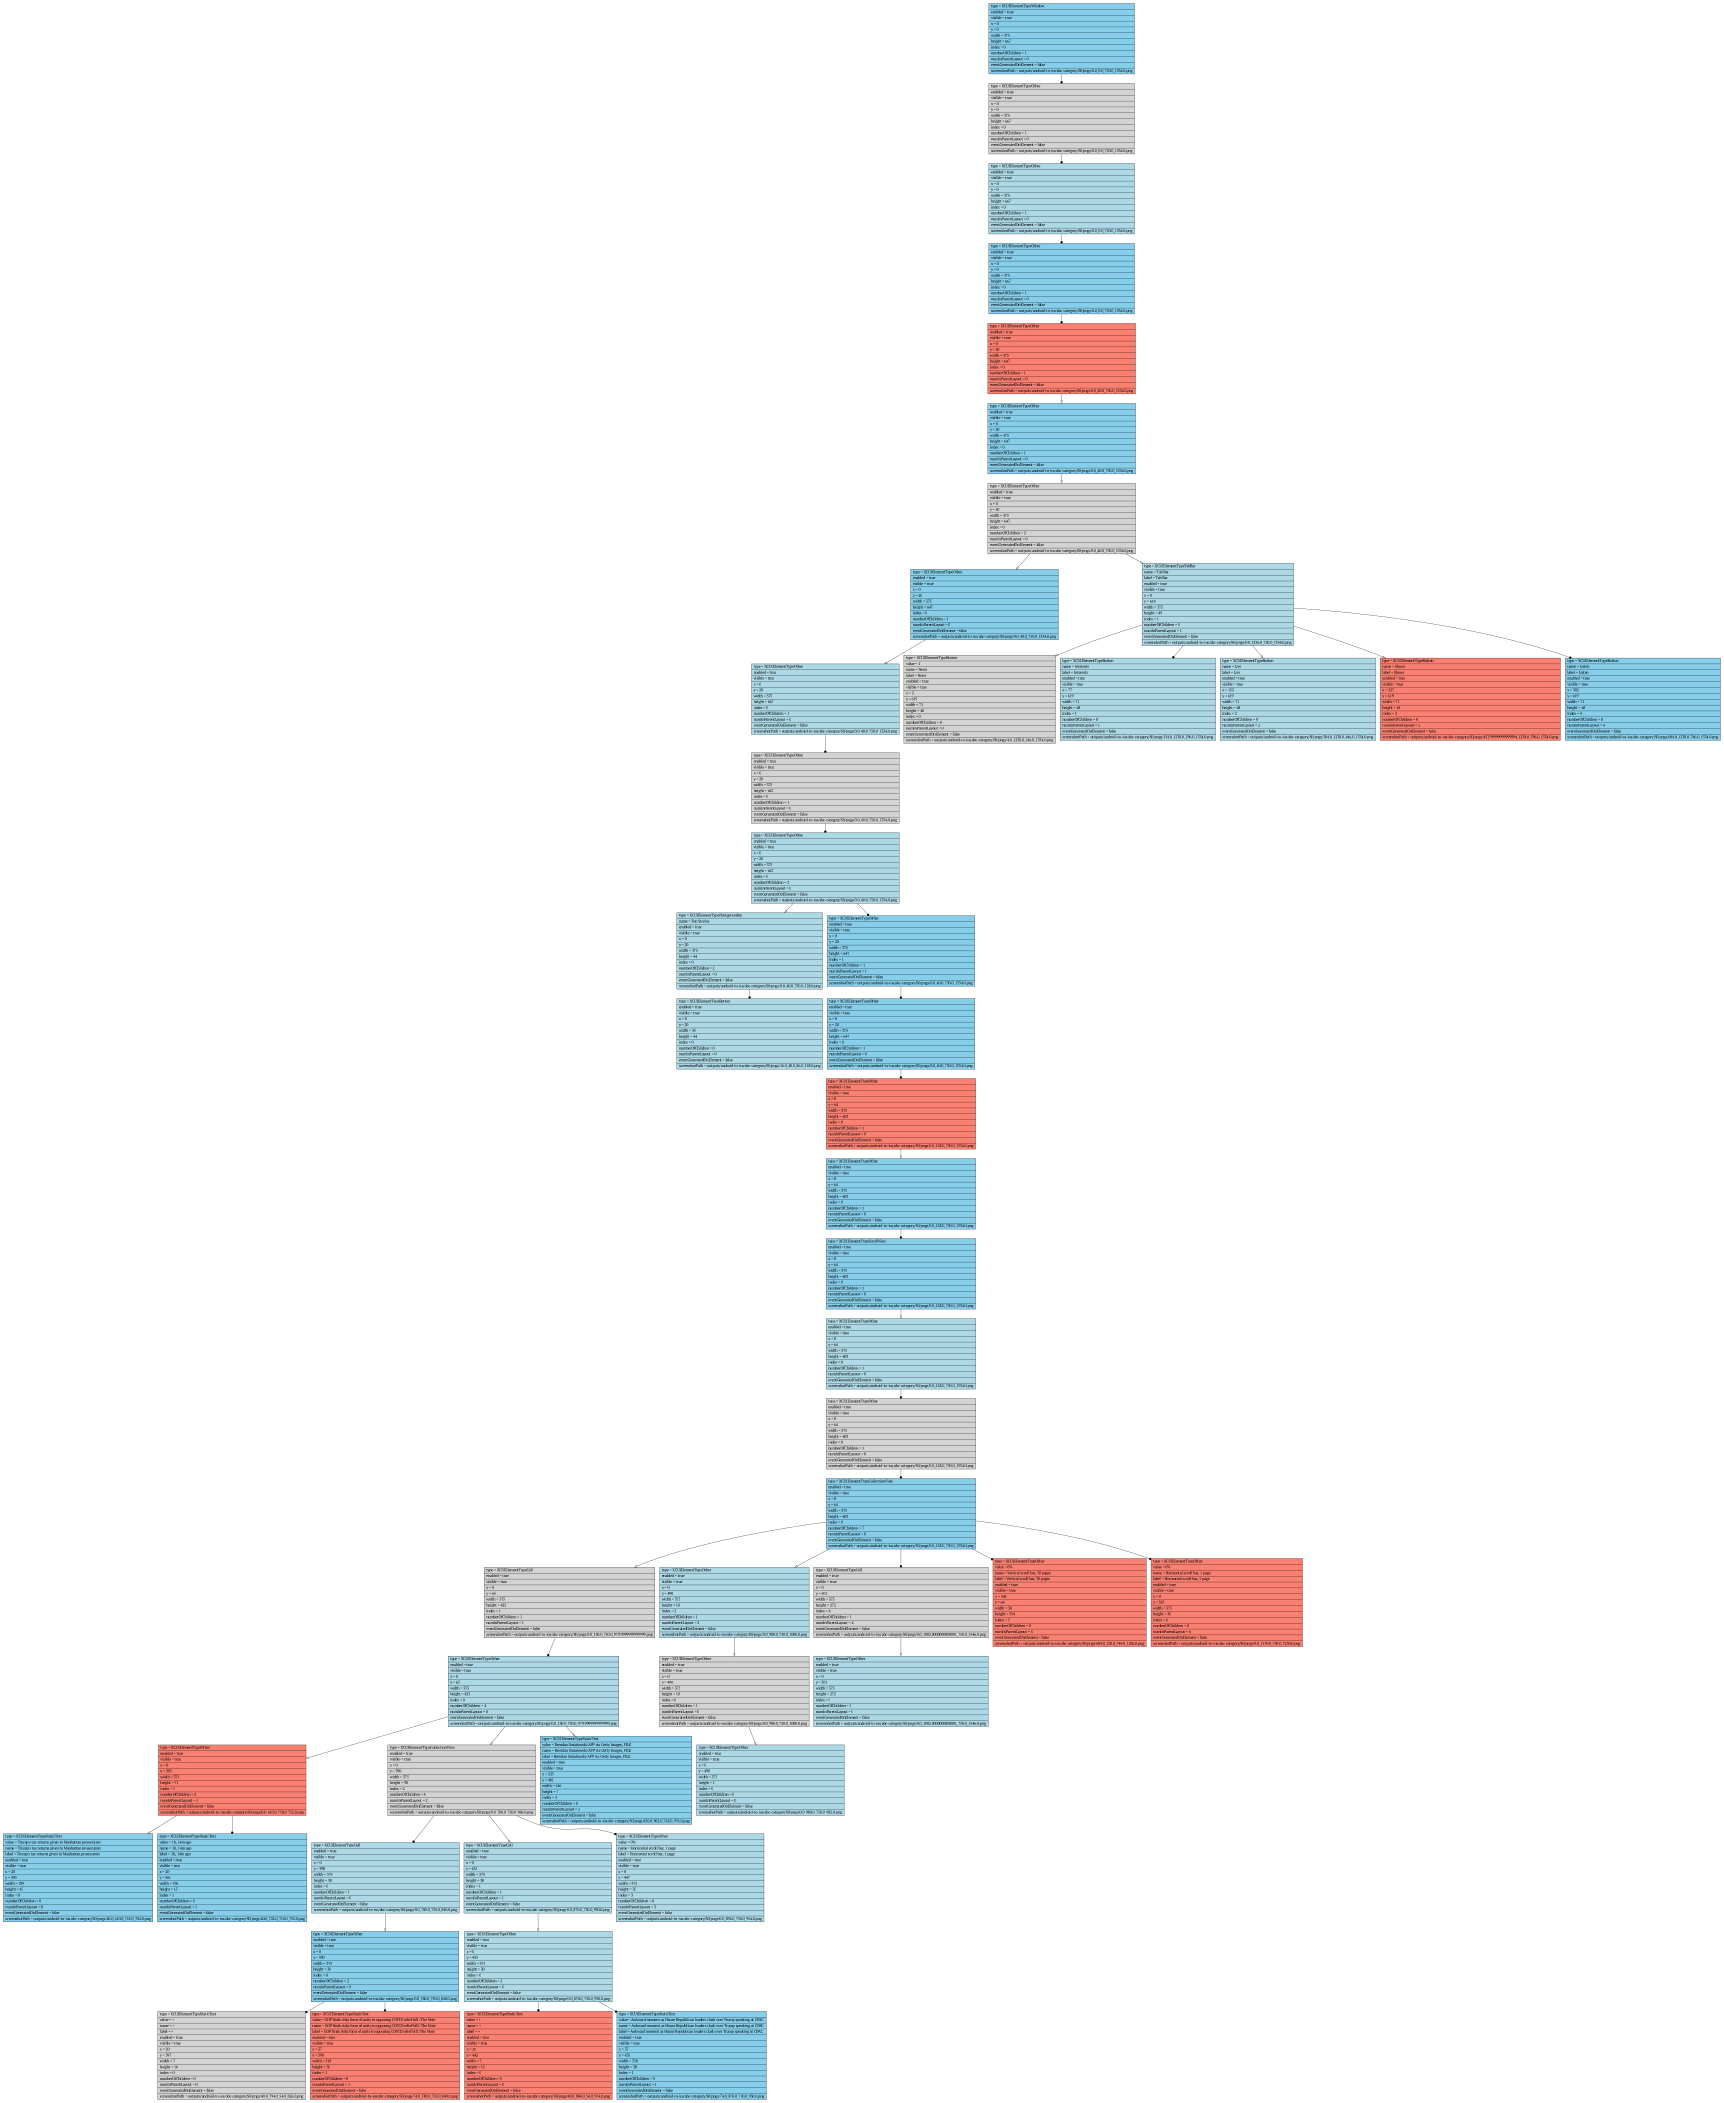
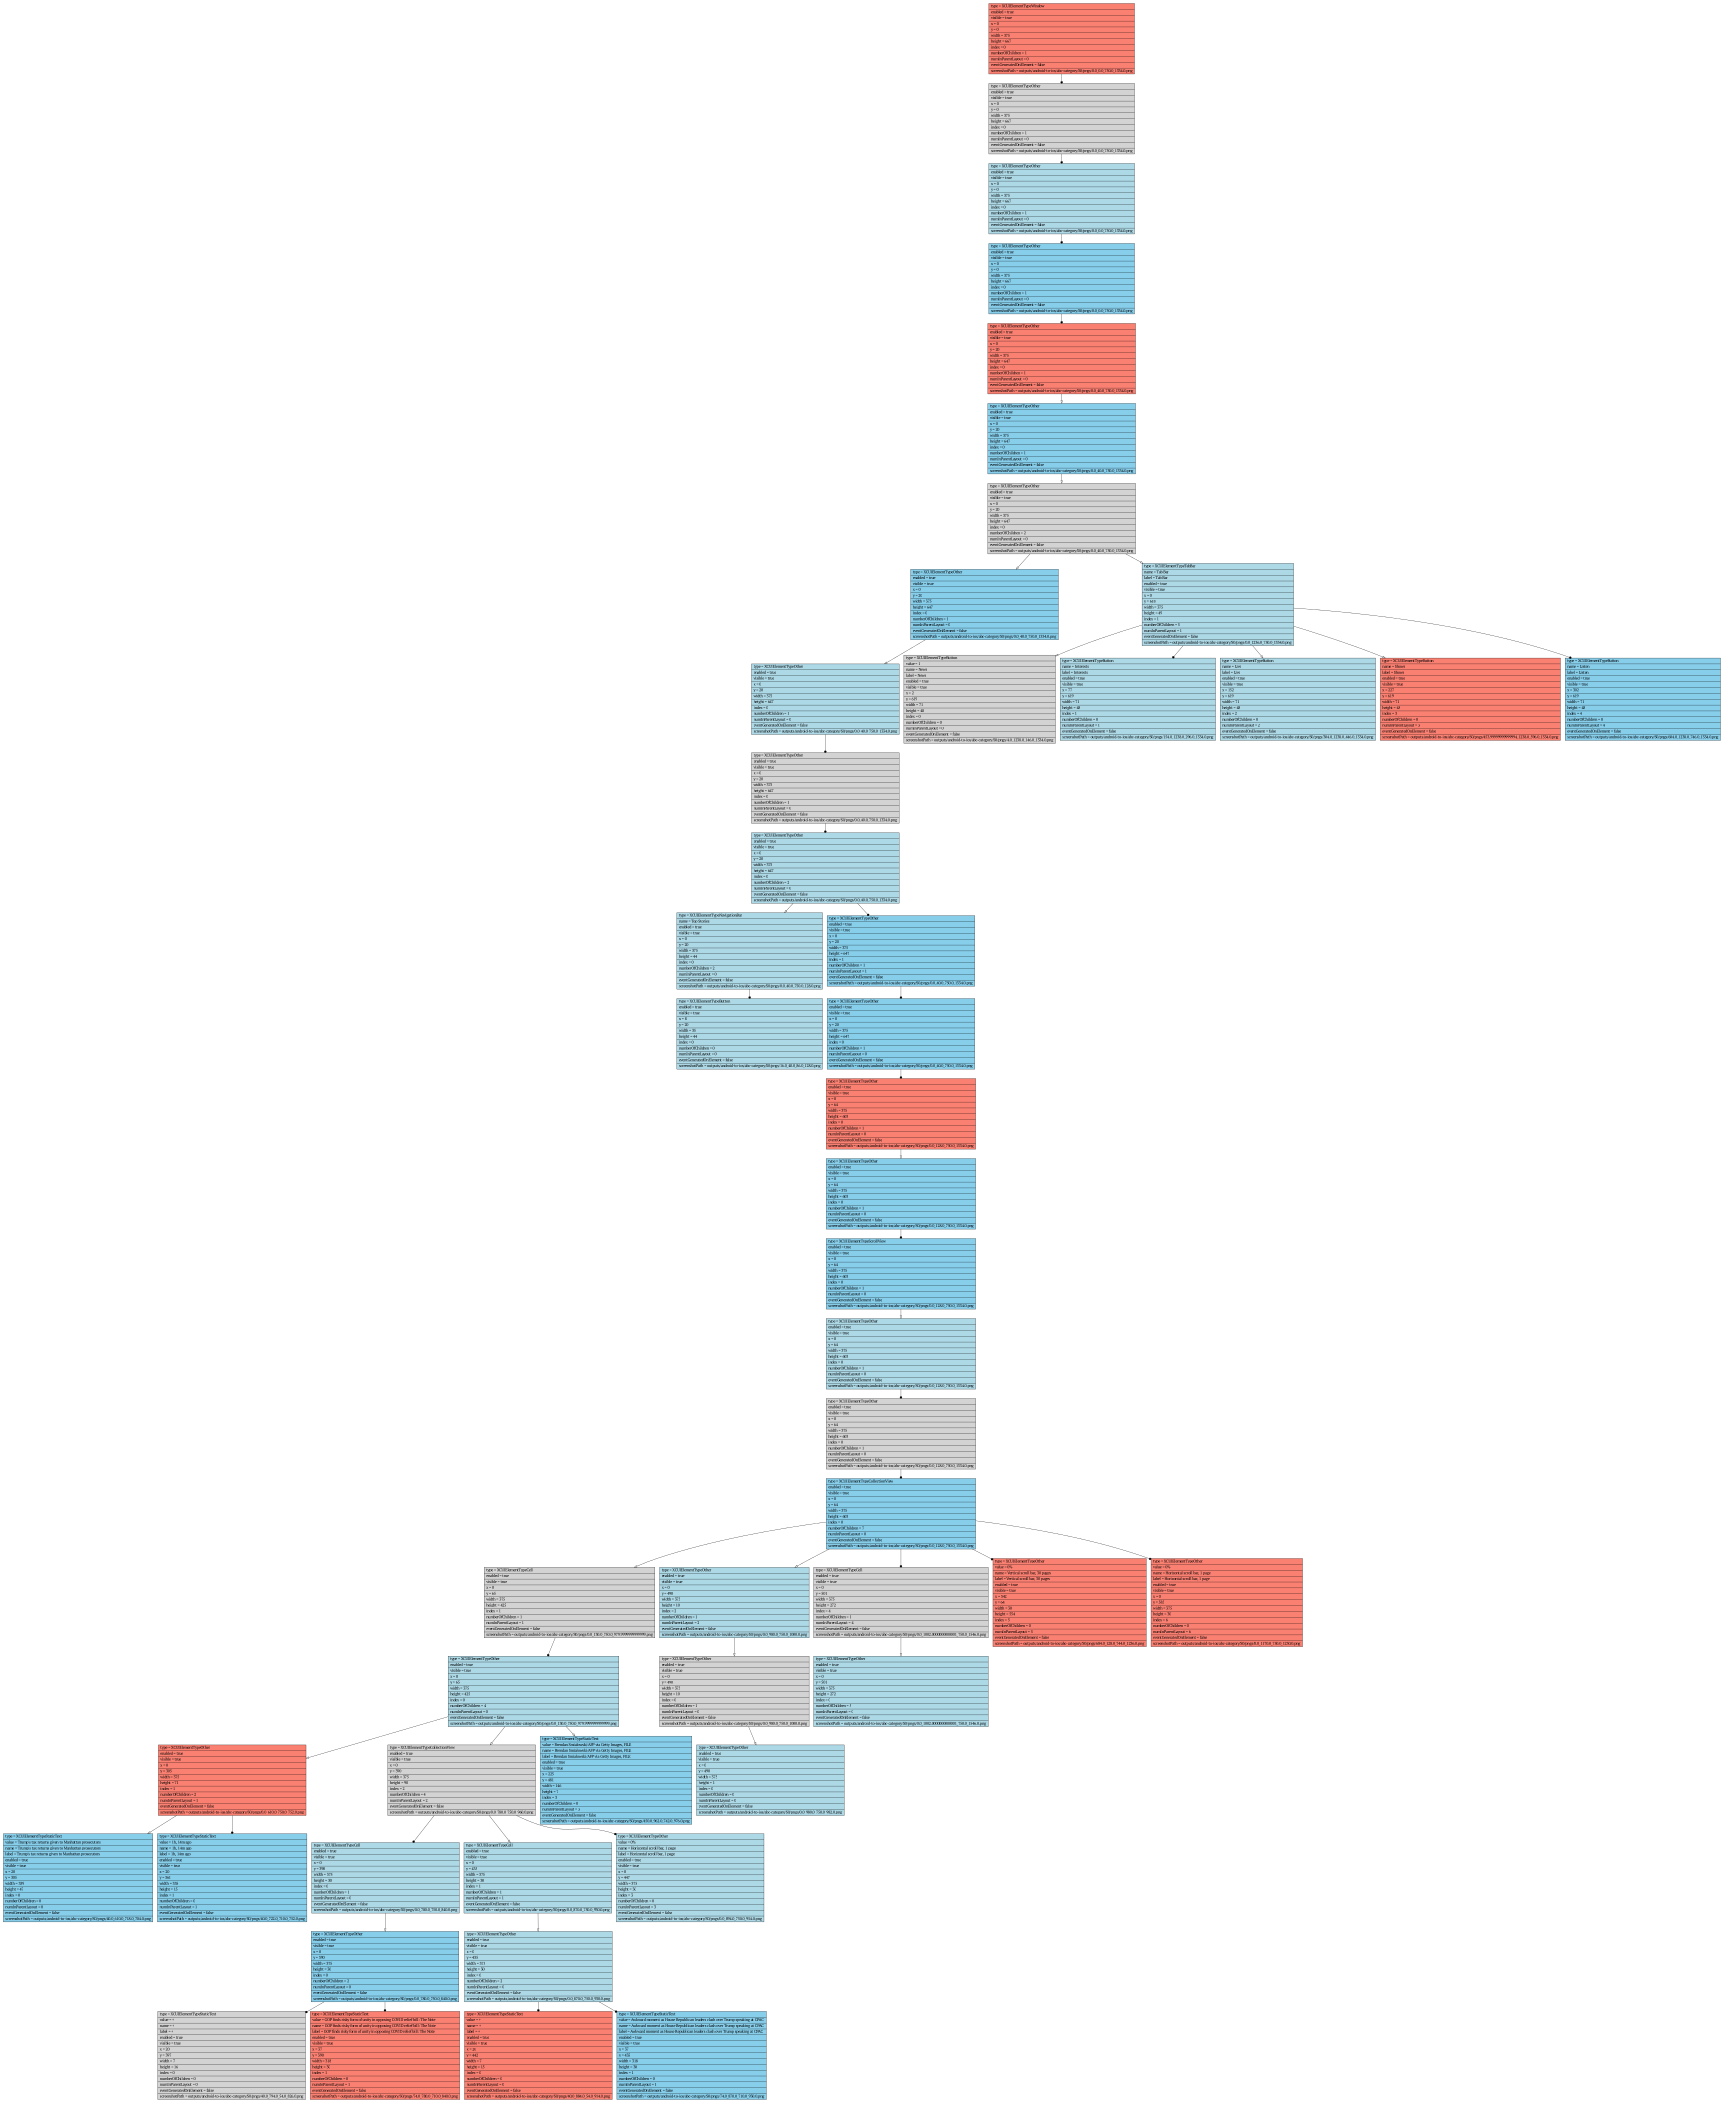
(1062, 39) -> (1062, 39)
